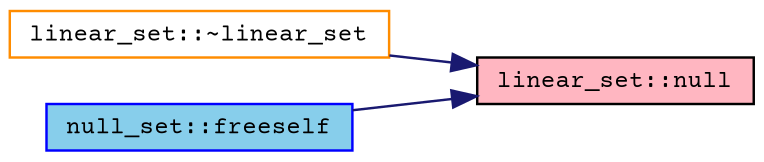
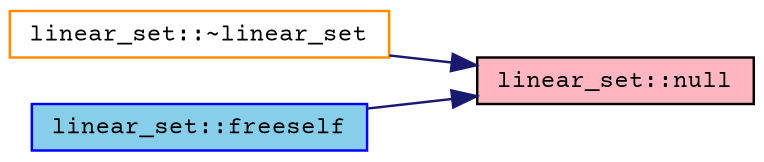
(199, 127) -> (199, 127)
